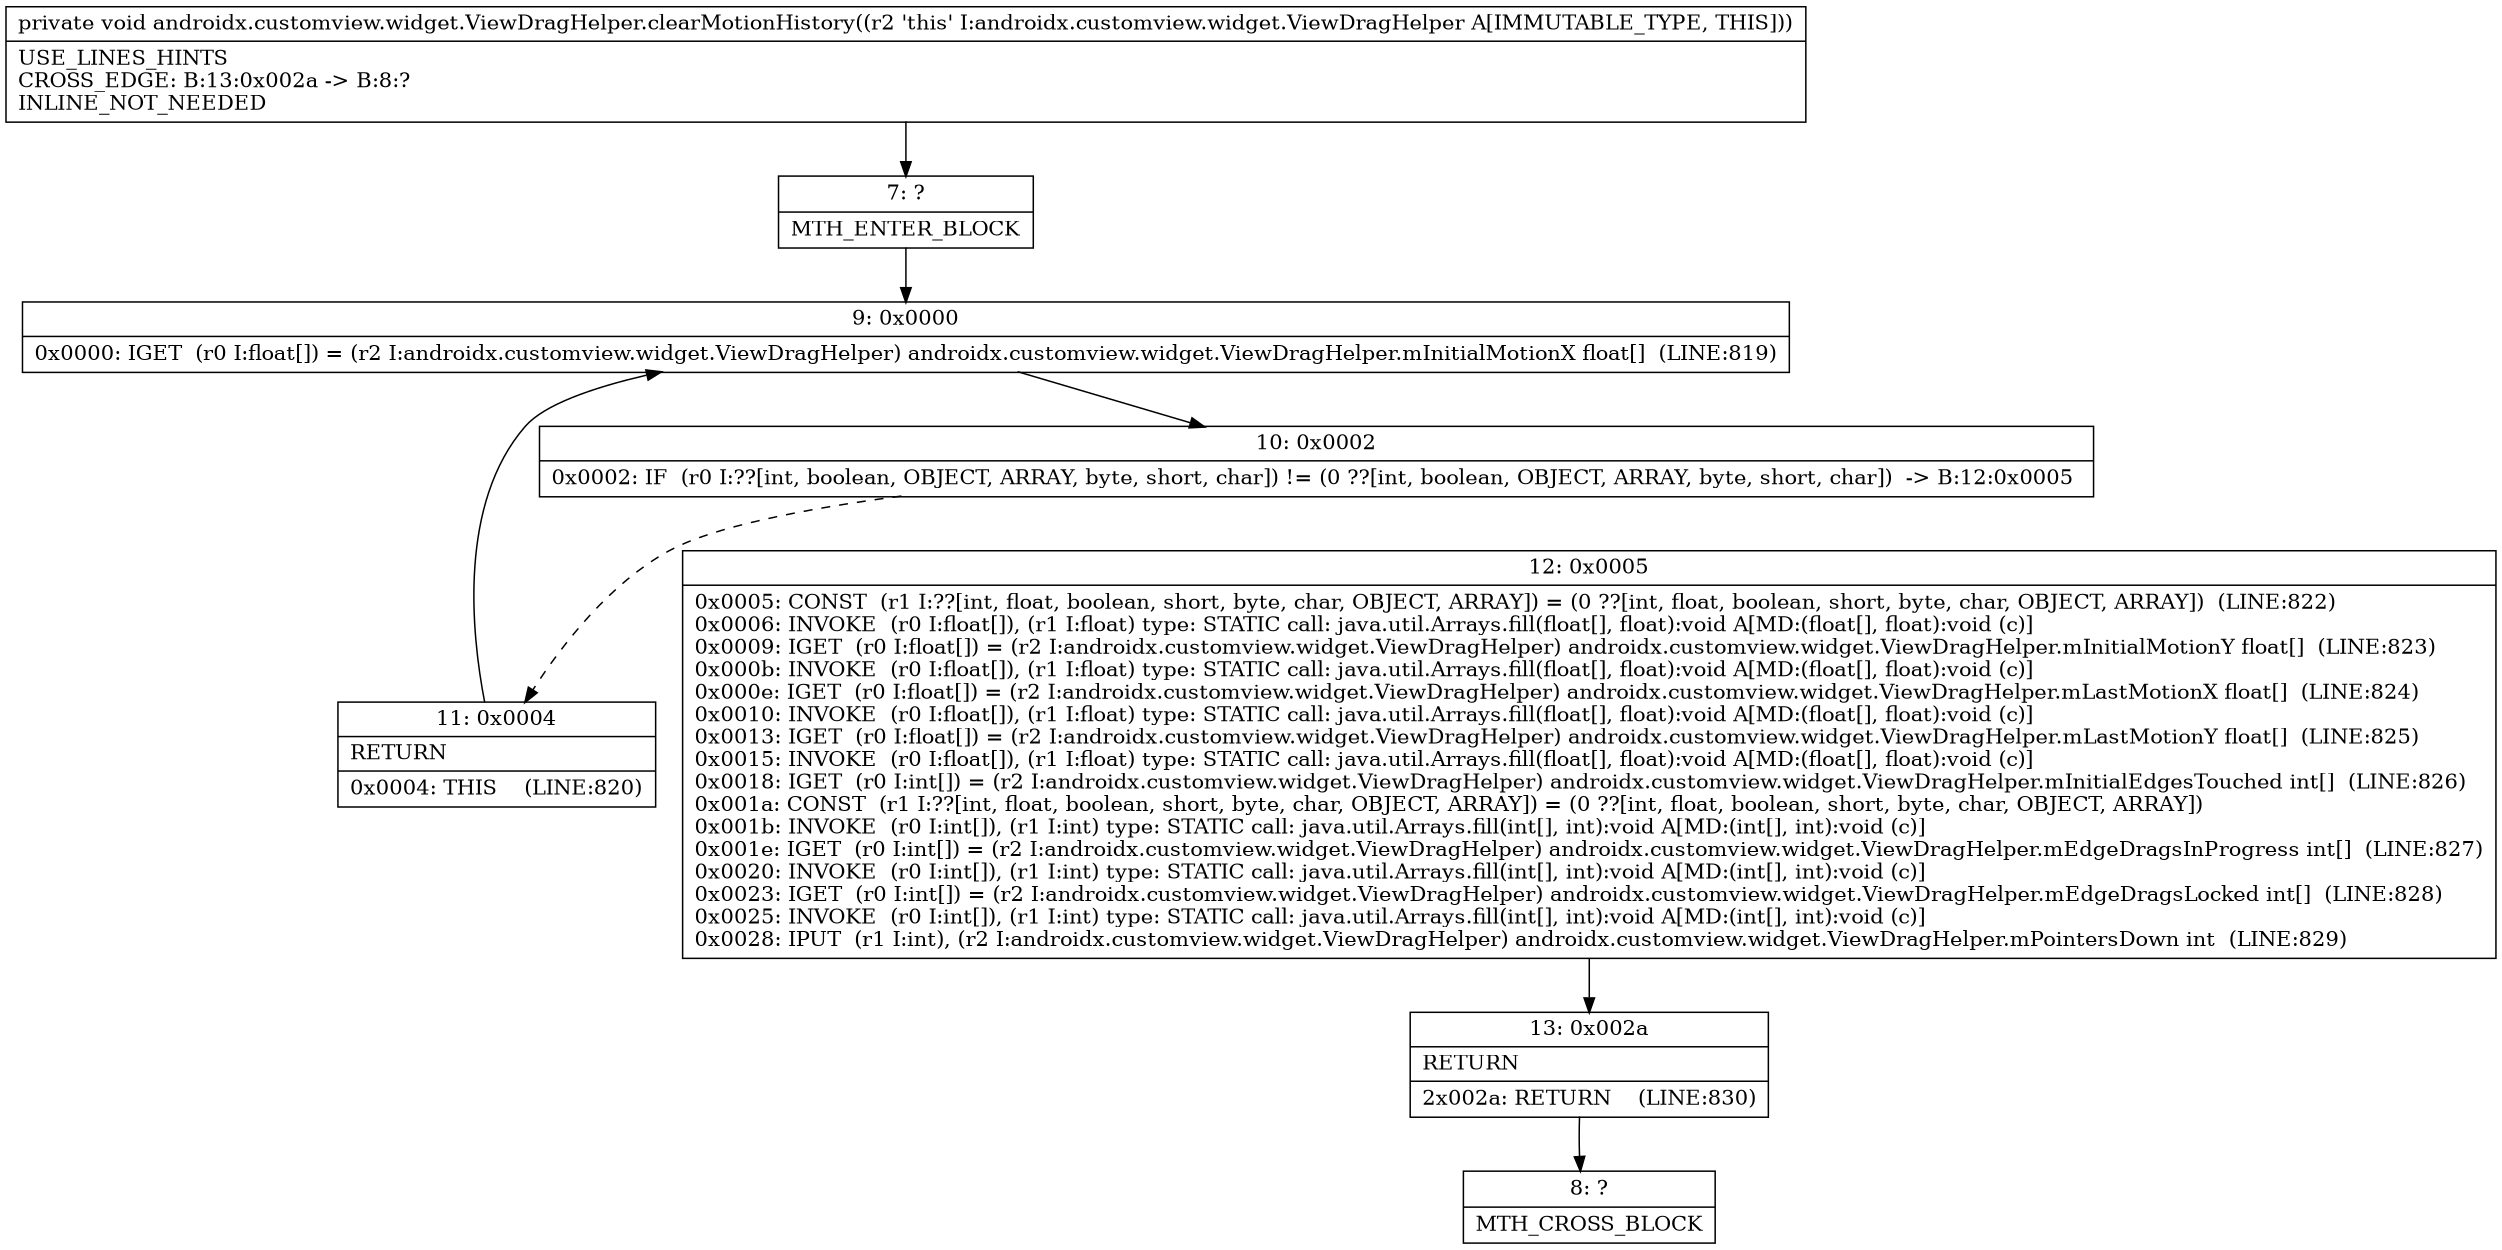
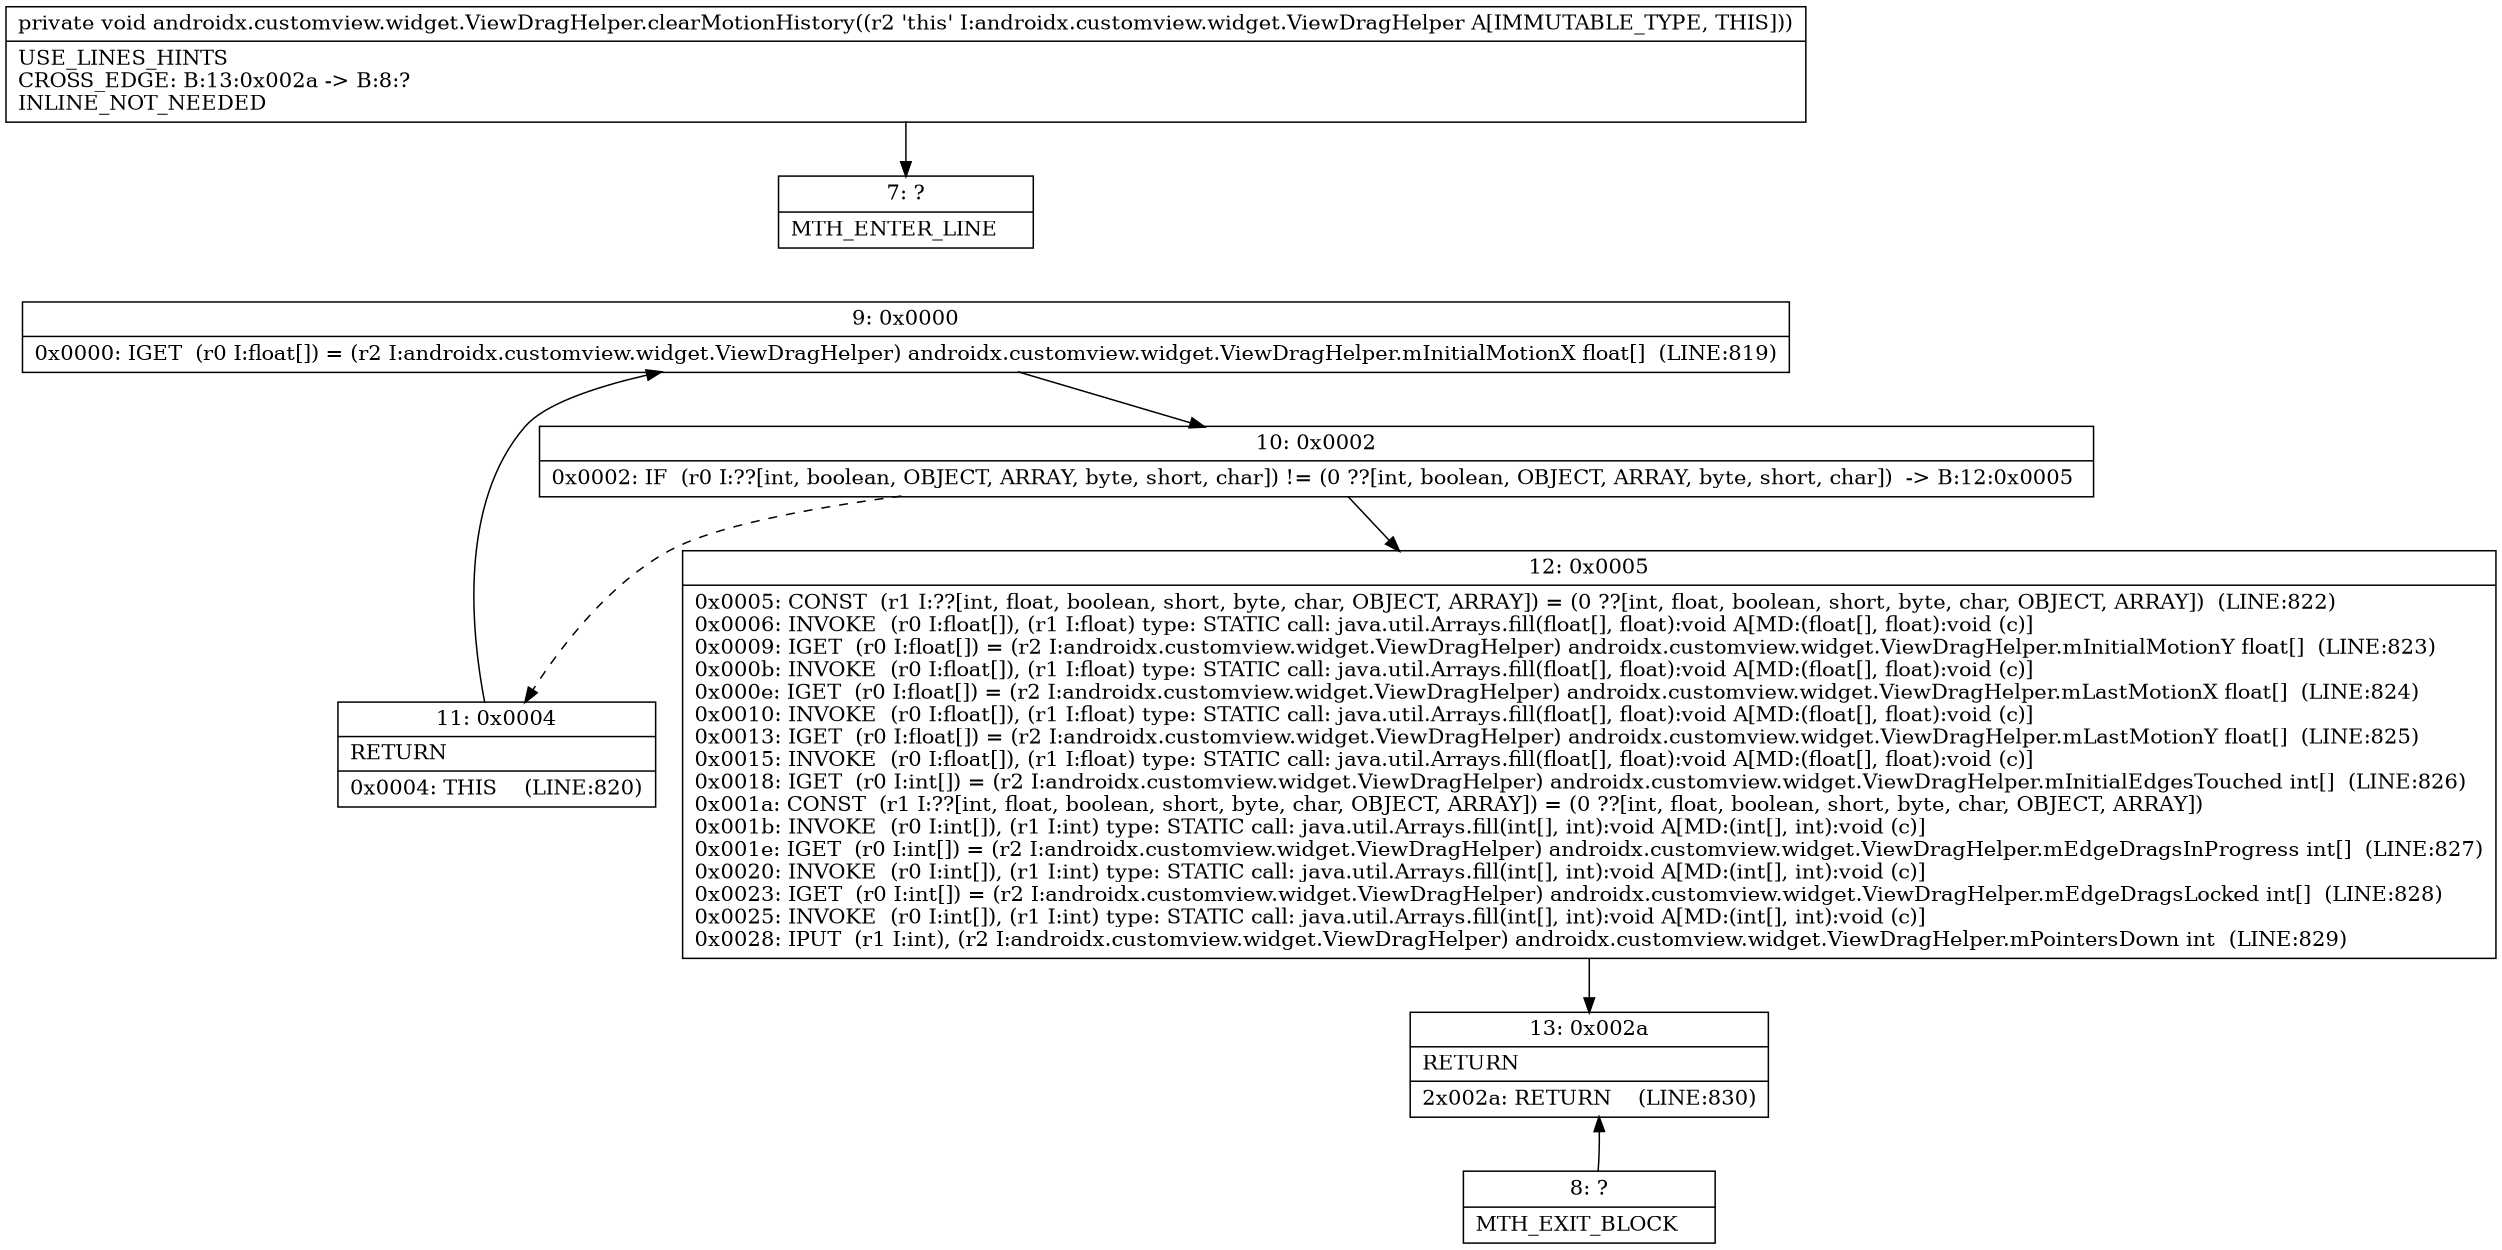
(906, 229) -> (895, 229)
(906, 268) -> none
none -> (1368, 518)
(1579, 1136) -> (1599, 1152)
(1589, 1224) -> (1577, 1224)
